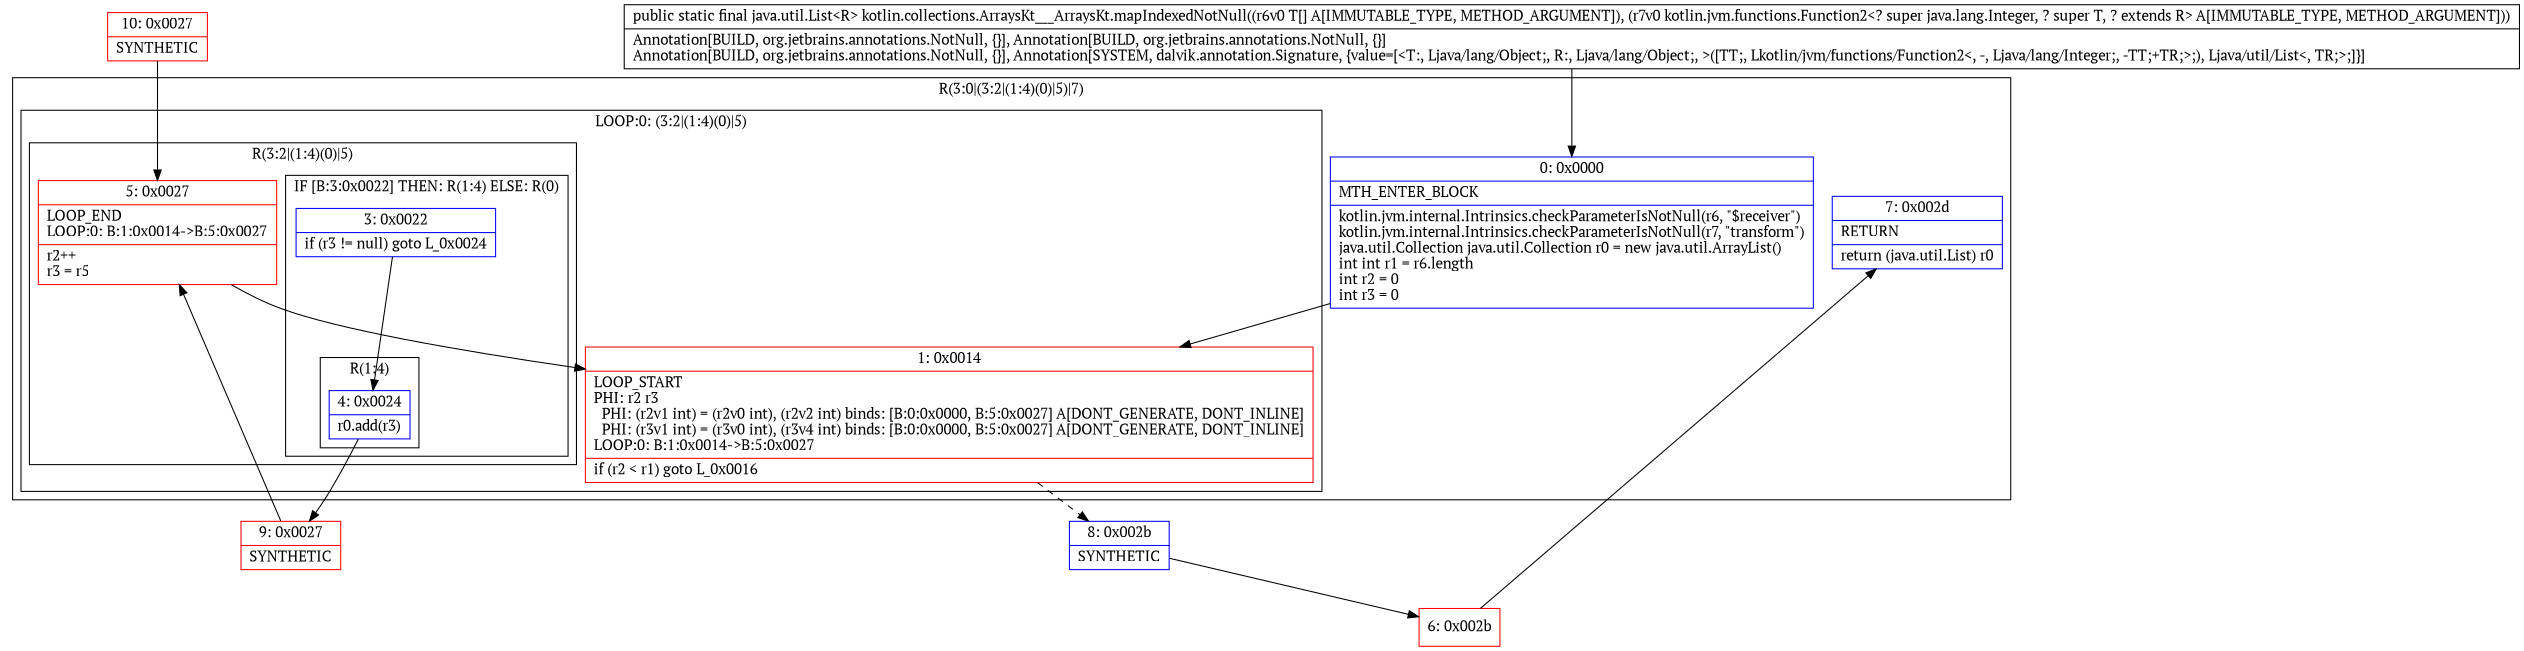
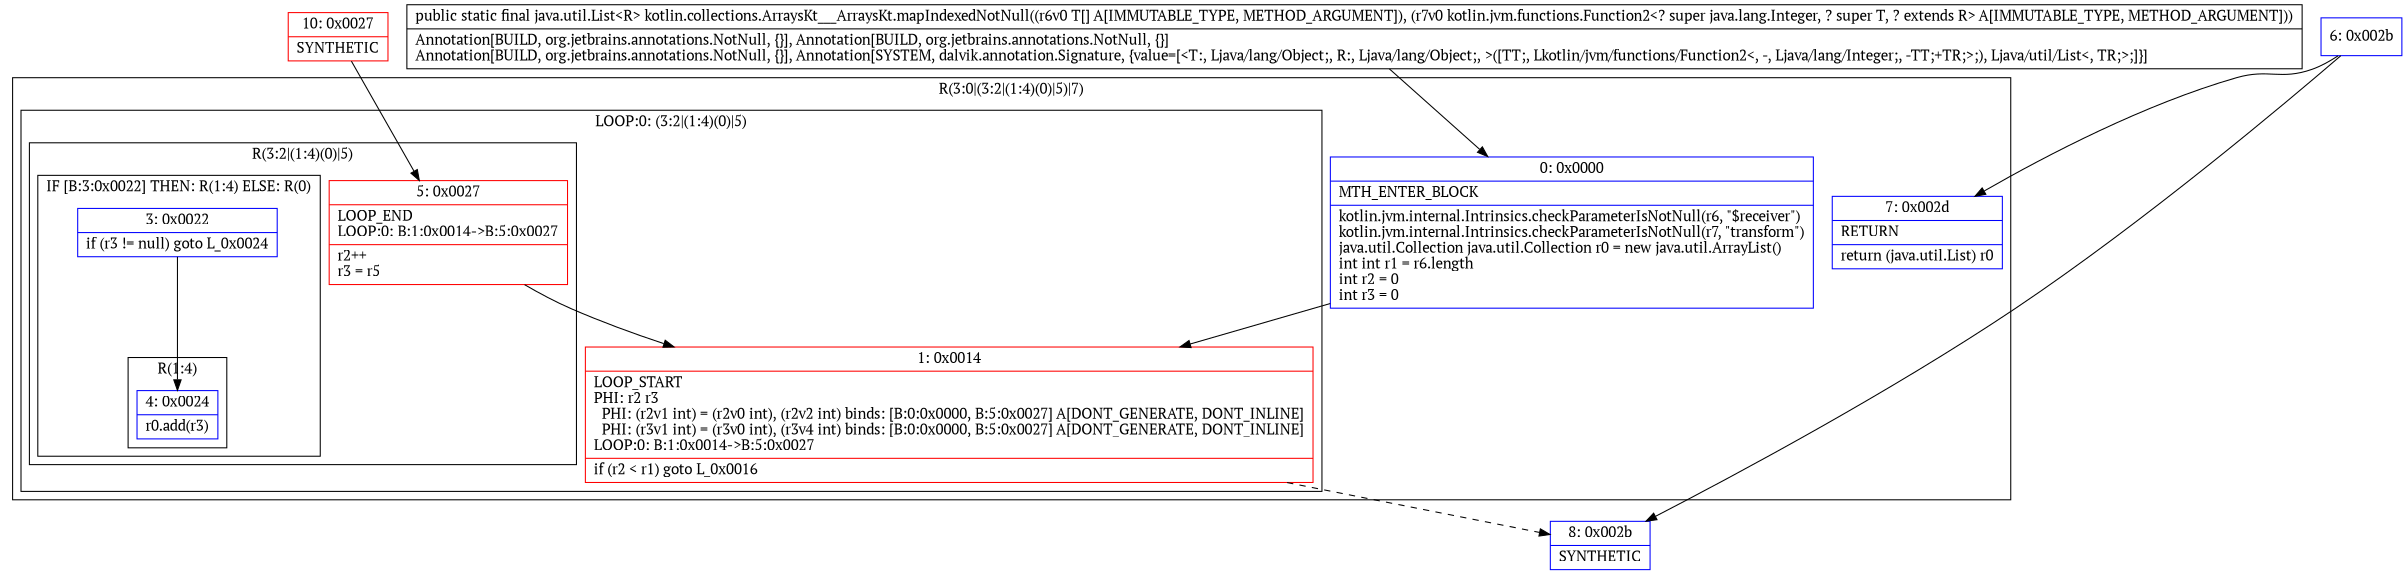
(291, 545) -> none
(1289, 586) -> (2031, 298)
(1459, 627) -> (2361, 37)
